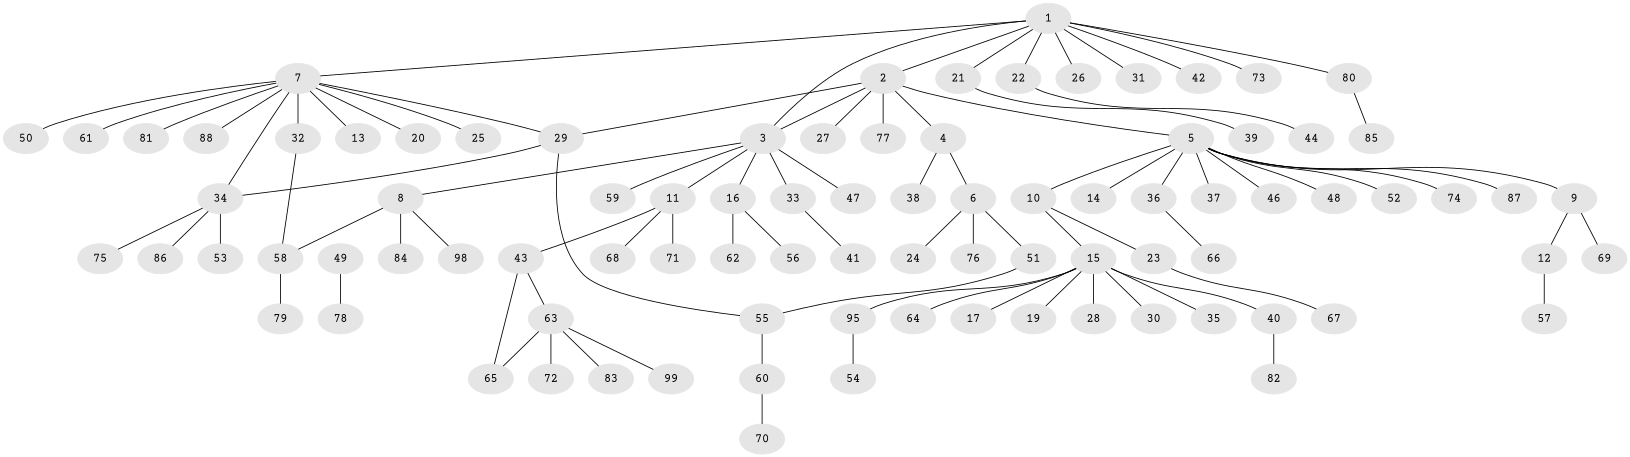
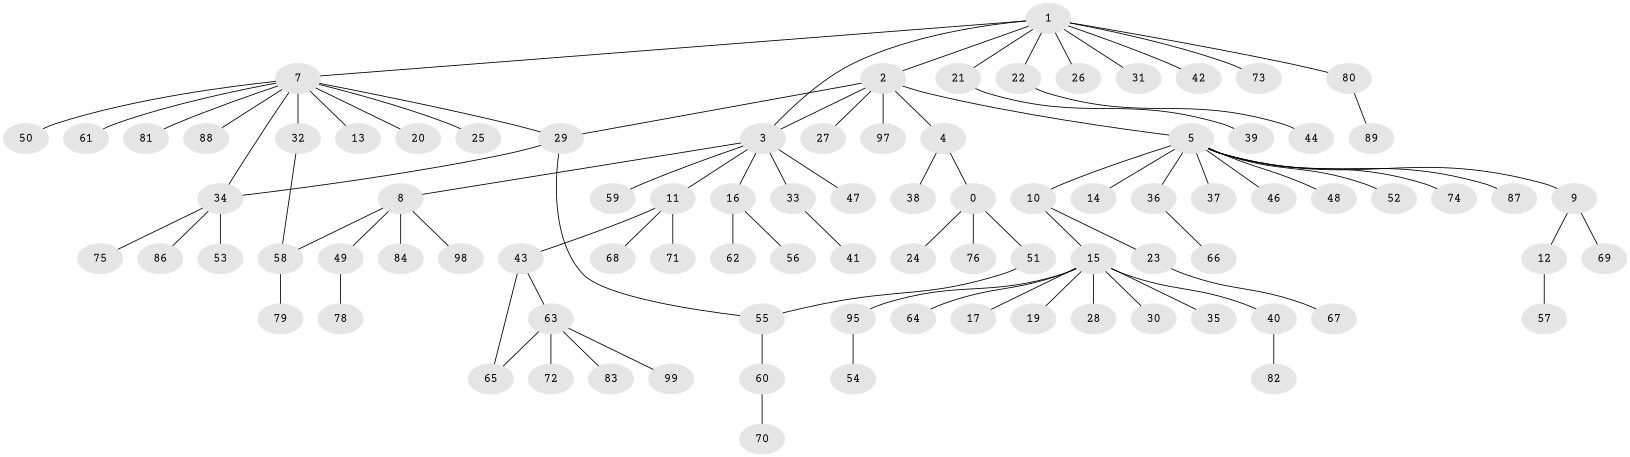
(883, 139) -> (883, 139)
(1371, 139) -> (1371, 139)
(973, 199) -> (973, 199)
none -> (371, 229)
